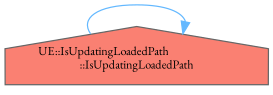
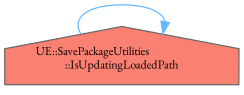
(137, 59) -> (122, 59)
